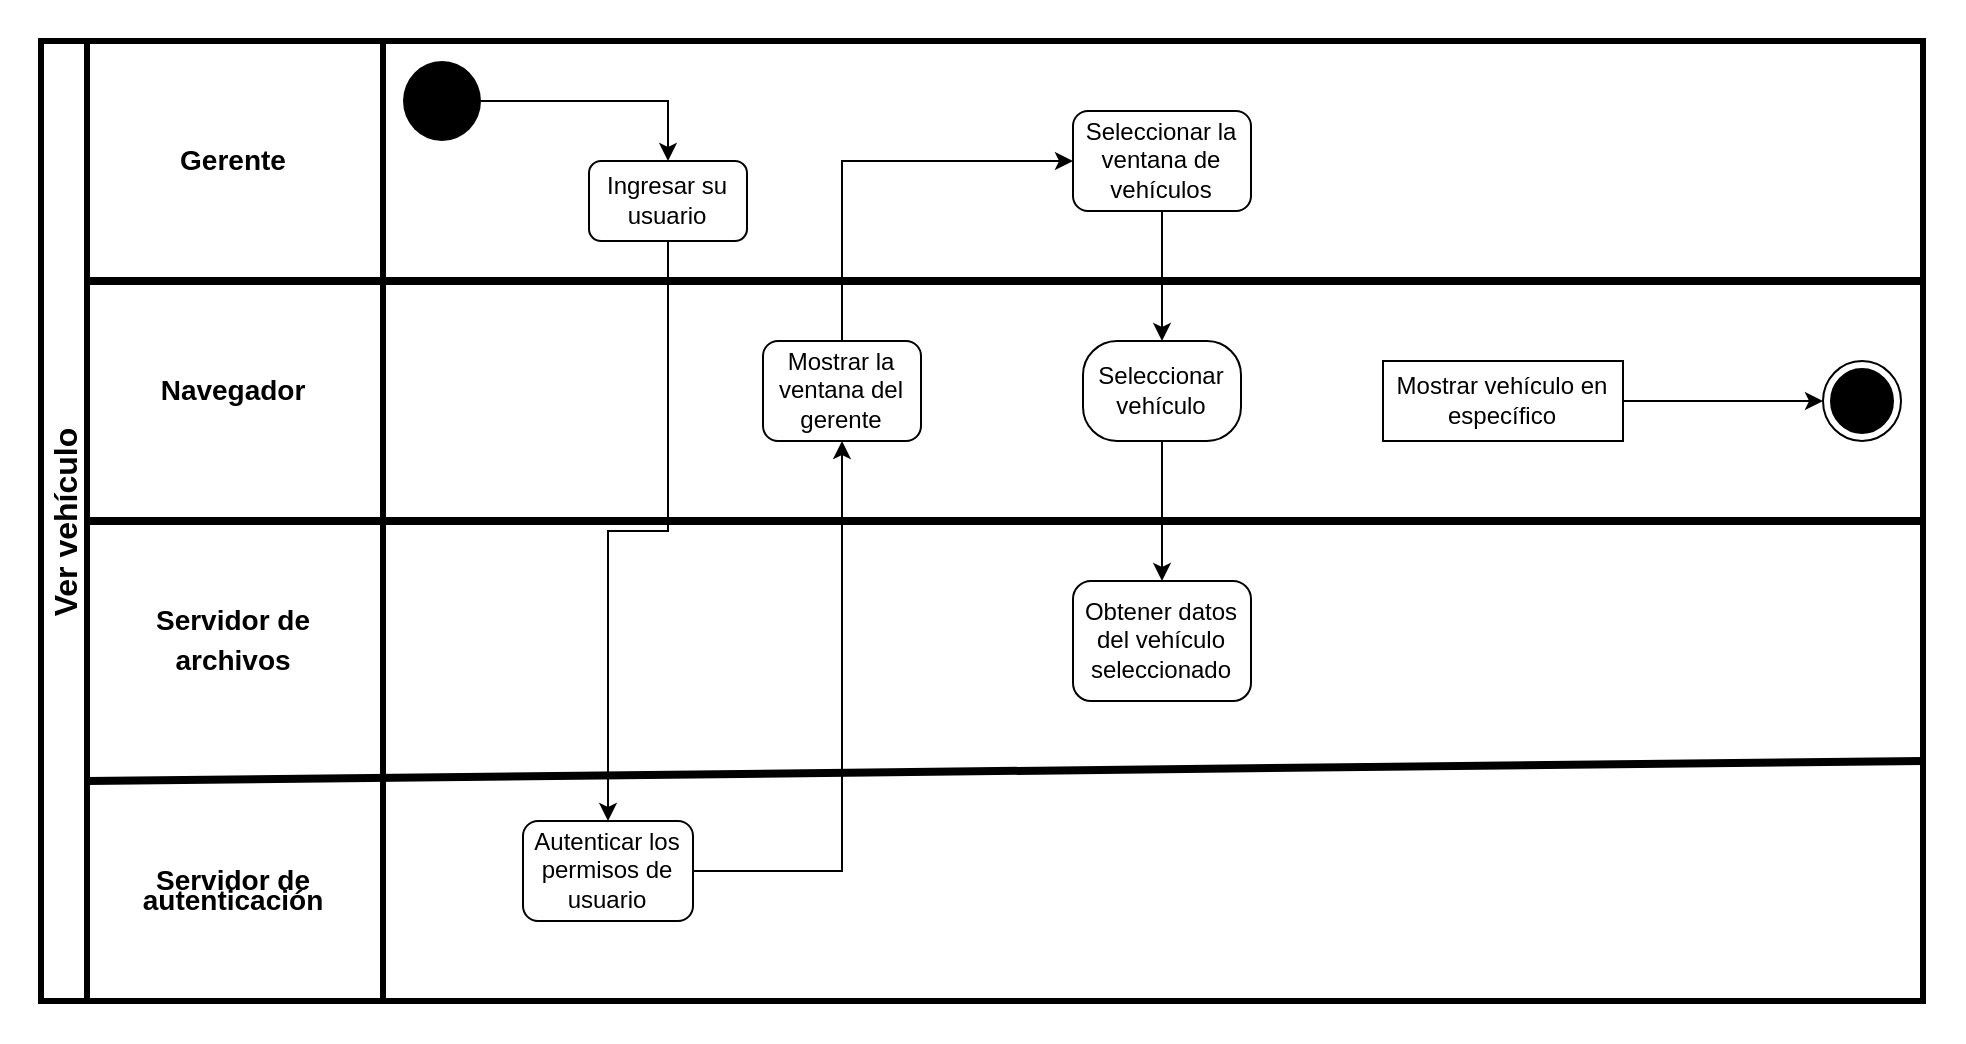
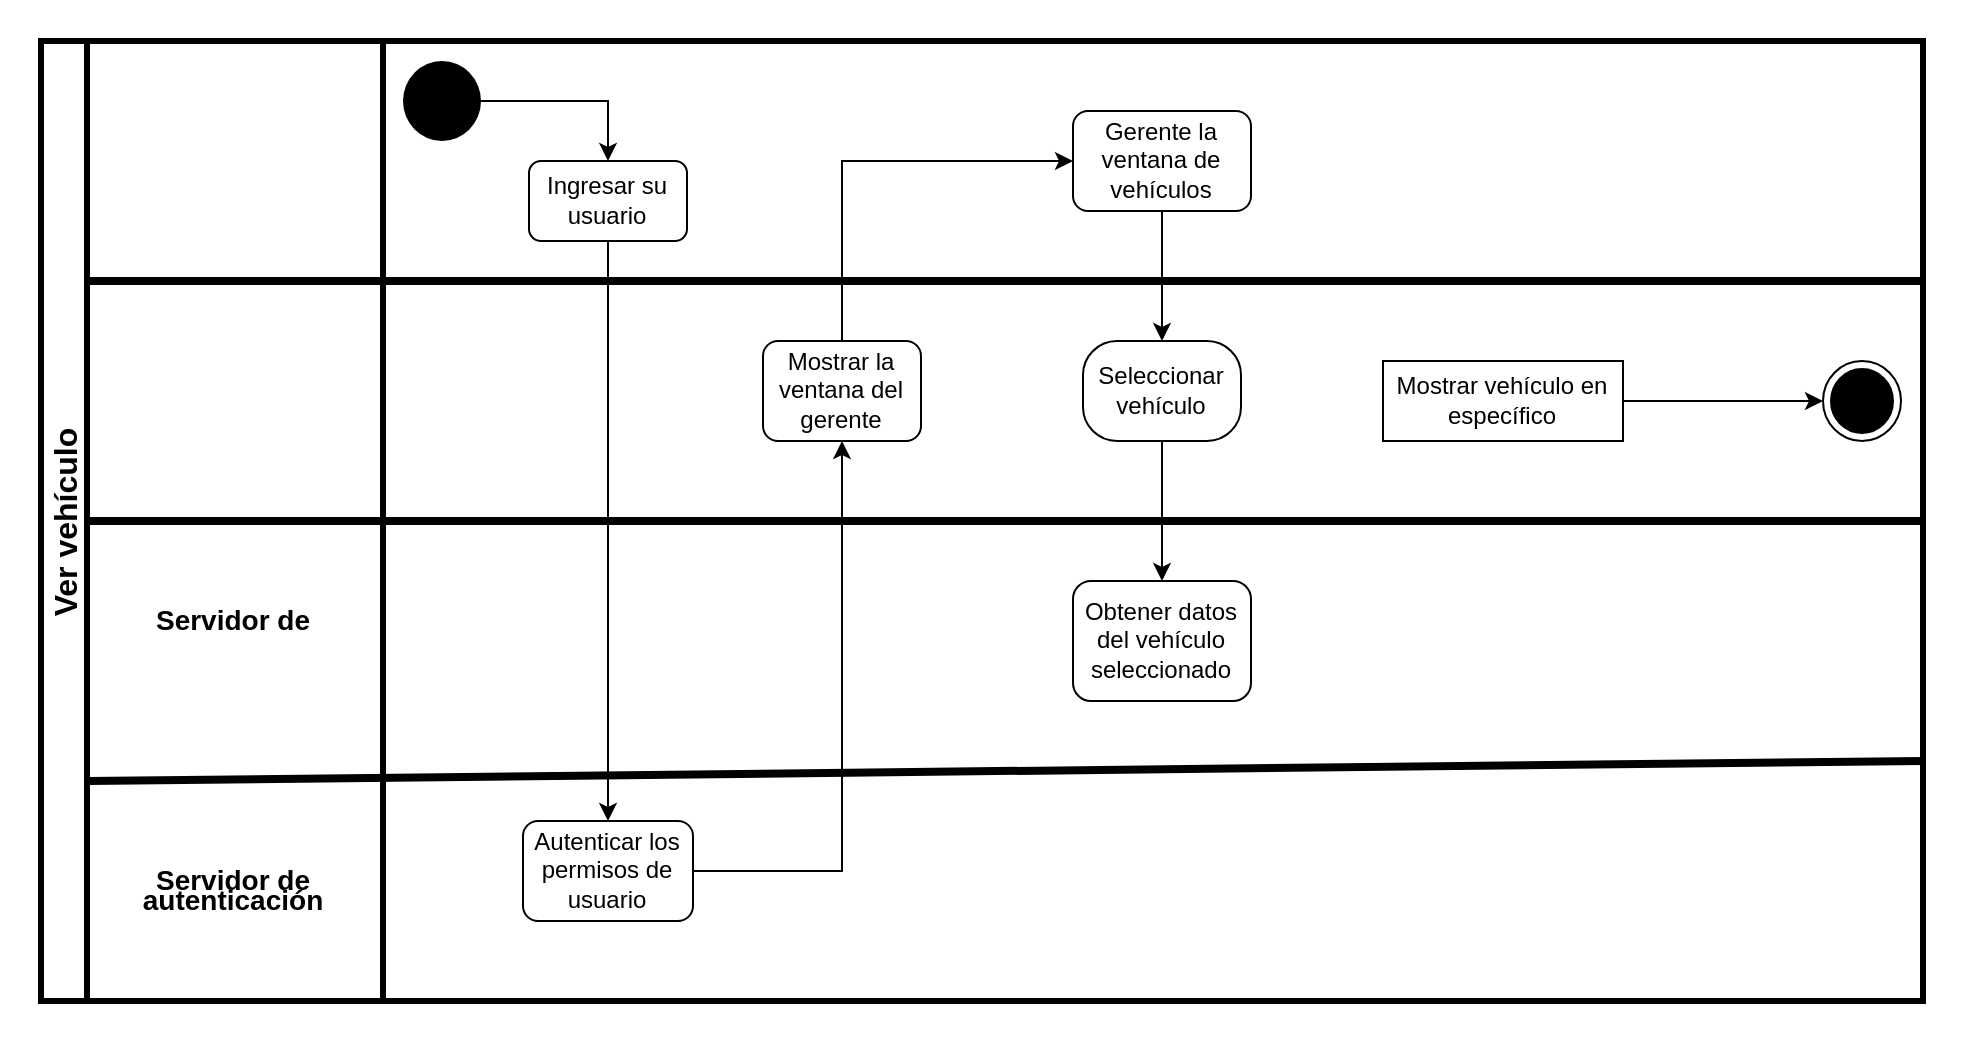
(233, 161) -> none
(1162, 161) -> (1162, 161)
(668, 201) -> (608, 201)
(233, 391) -> none
(233, 661) -> none
